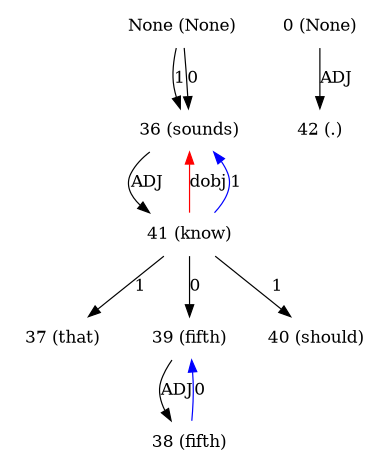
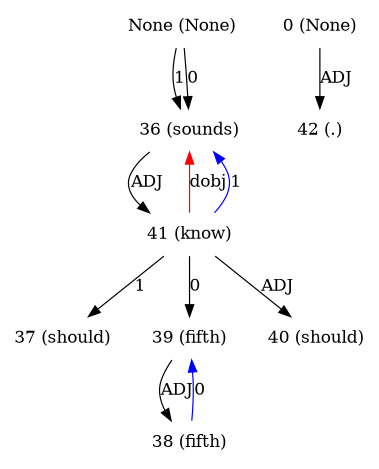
(277, 286) -> (277, 286)
(63, 338) -> (63, 338)
